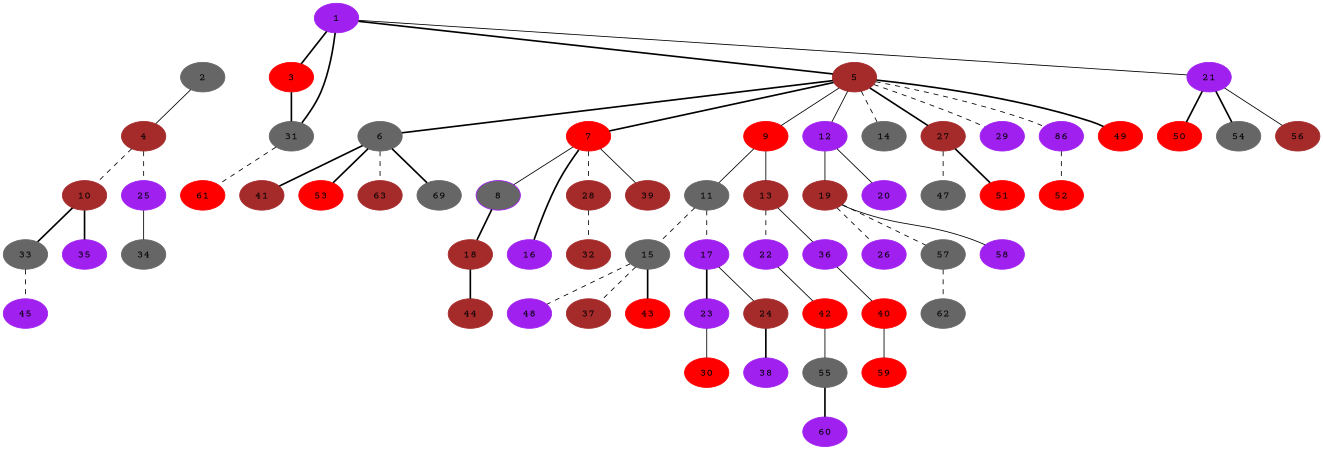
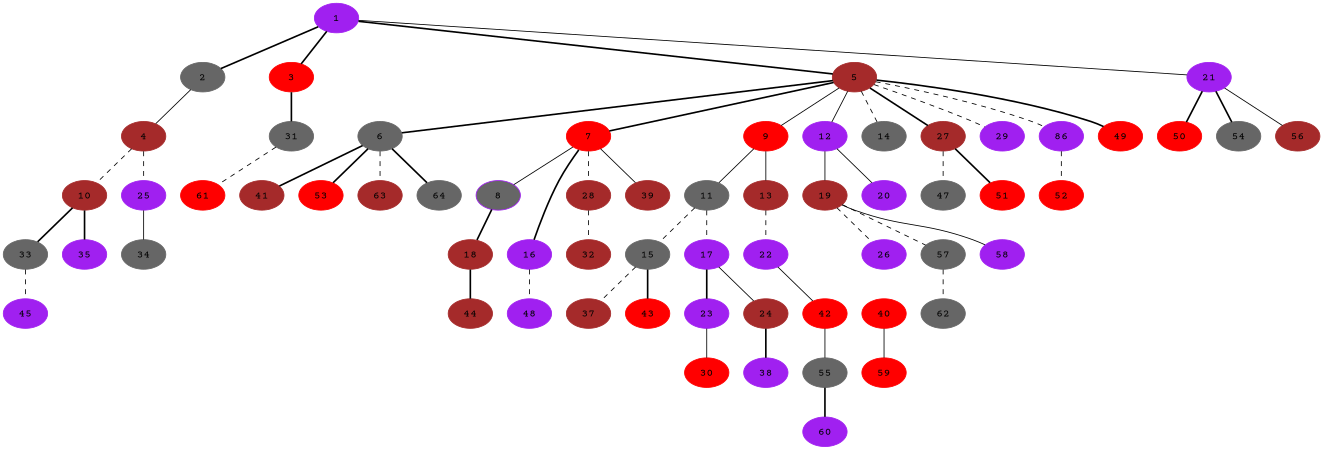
(325, 80) -> (270, 48)
(439, 195) -> (439, 195)
(825, 254) -> none
(589, 284) -> (529, 284)
